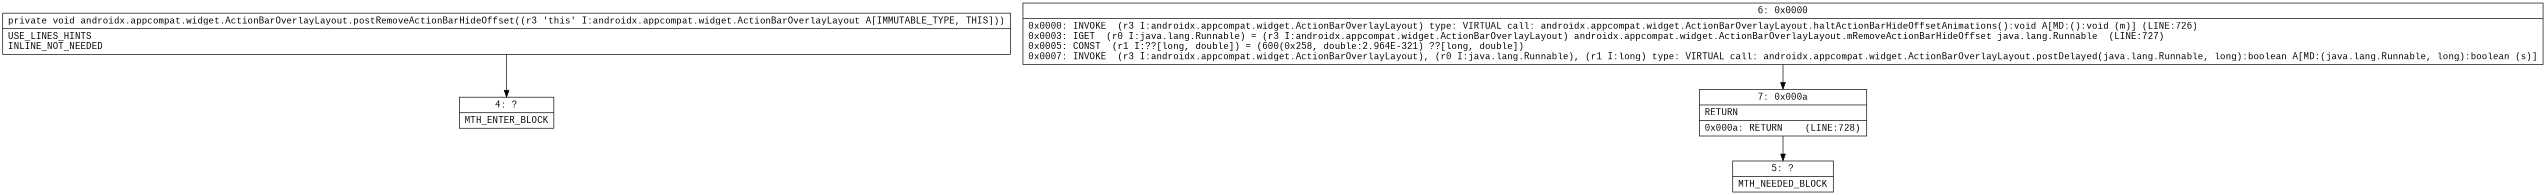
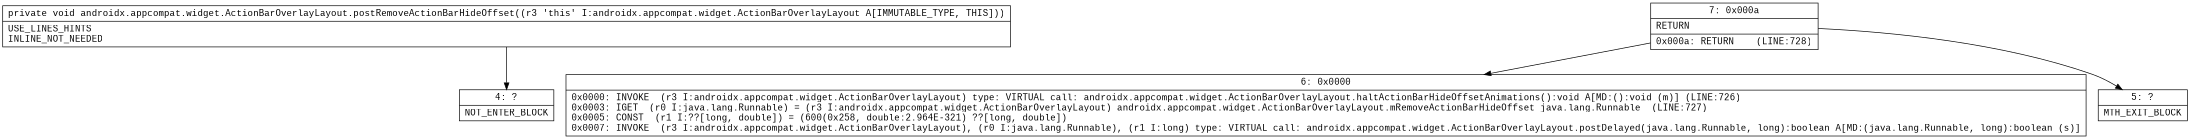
(1783, 74) -> (1571, 58)
(507, 120) -> (507, 113)
(1783, 184) -> (2143, 113)
